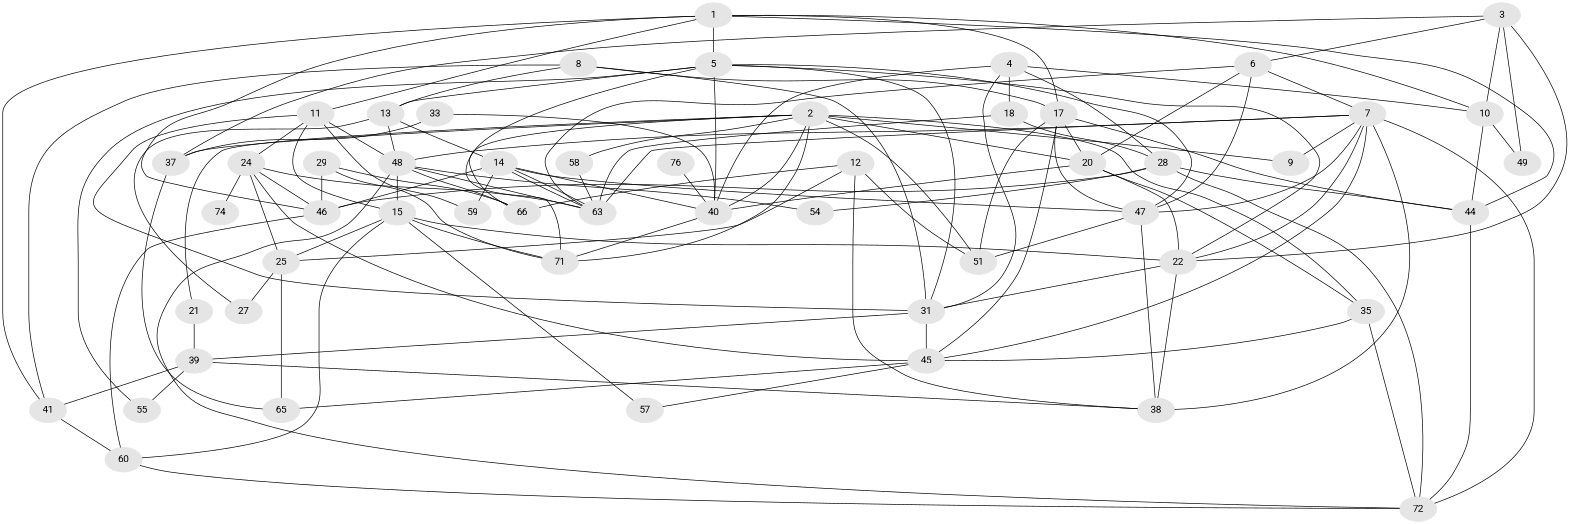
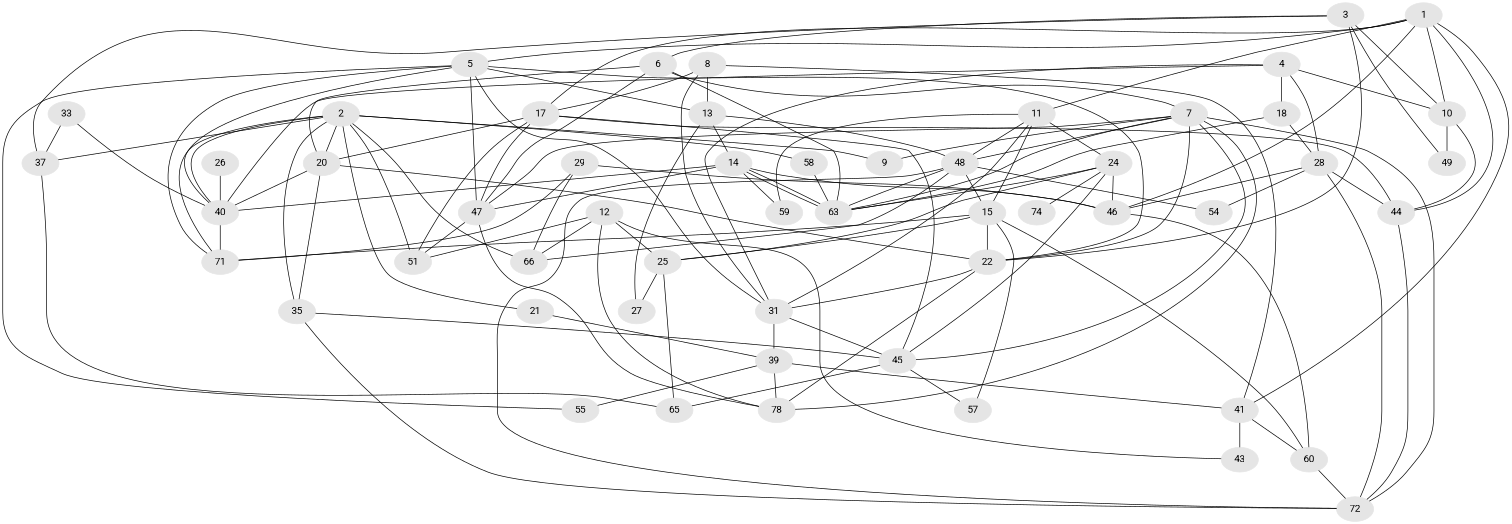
(676, 163) -> (220, 163)
(1156, 410) -> (777, 410)
none -> (1240, 460)
